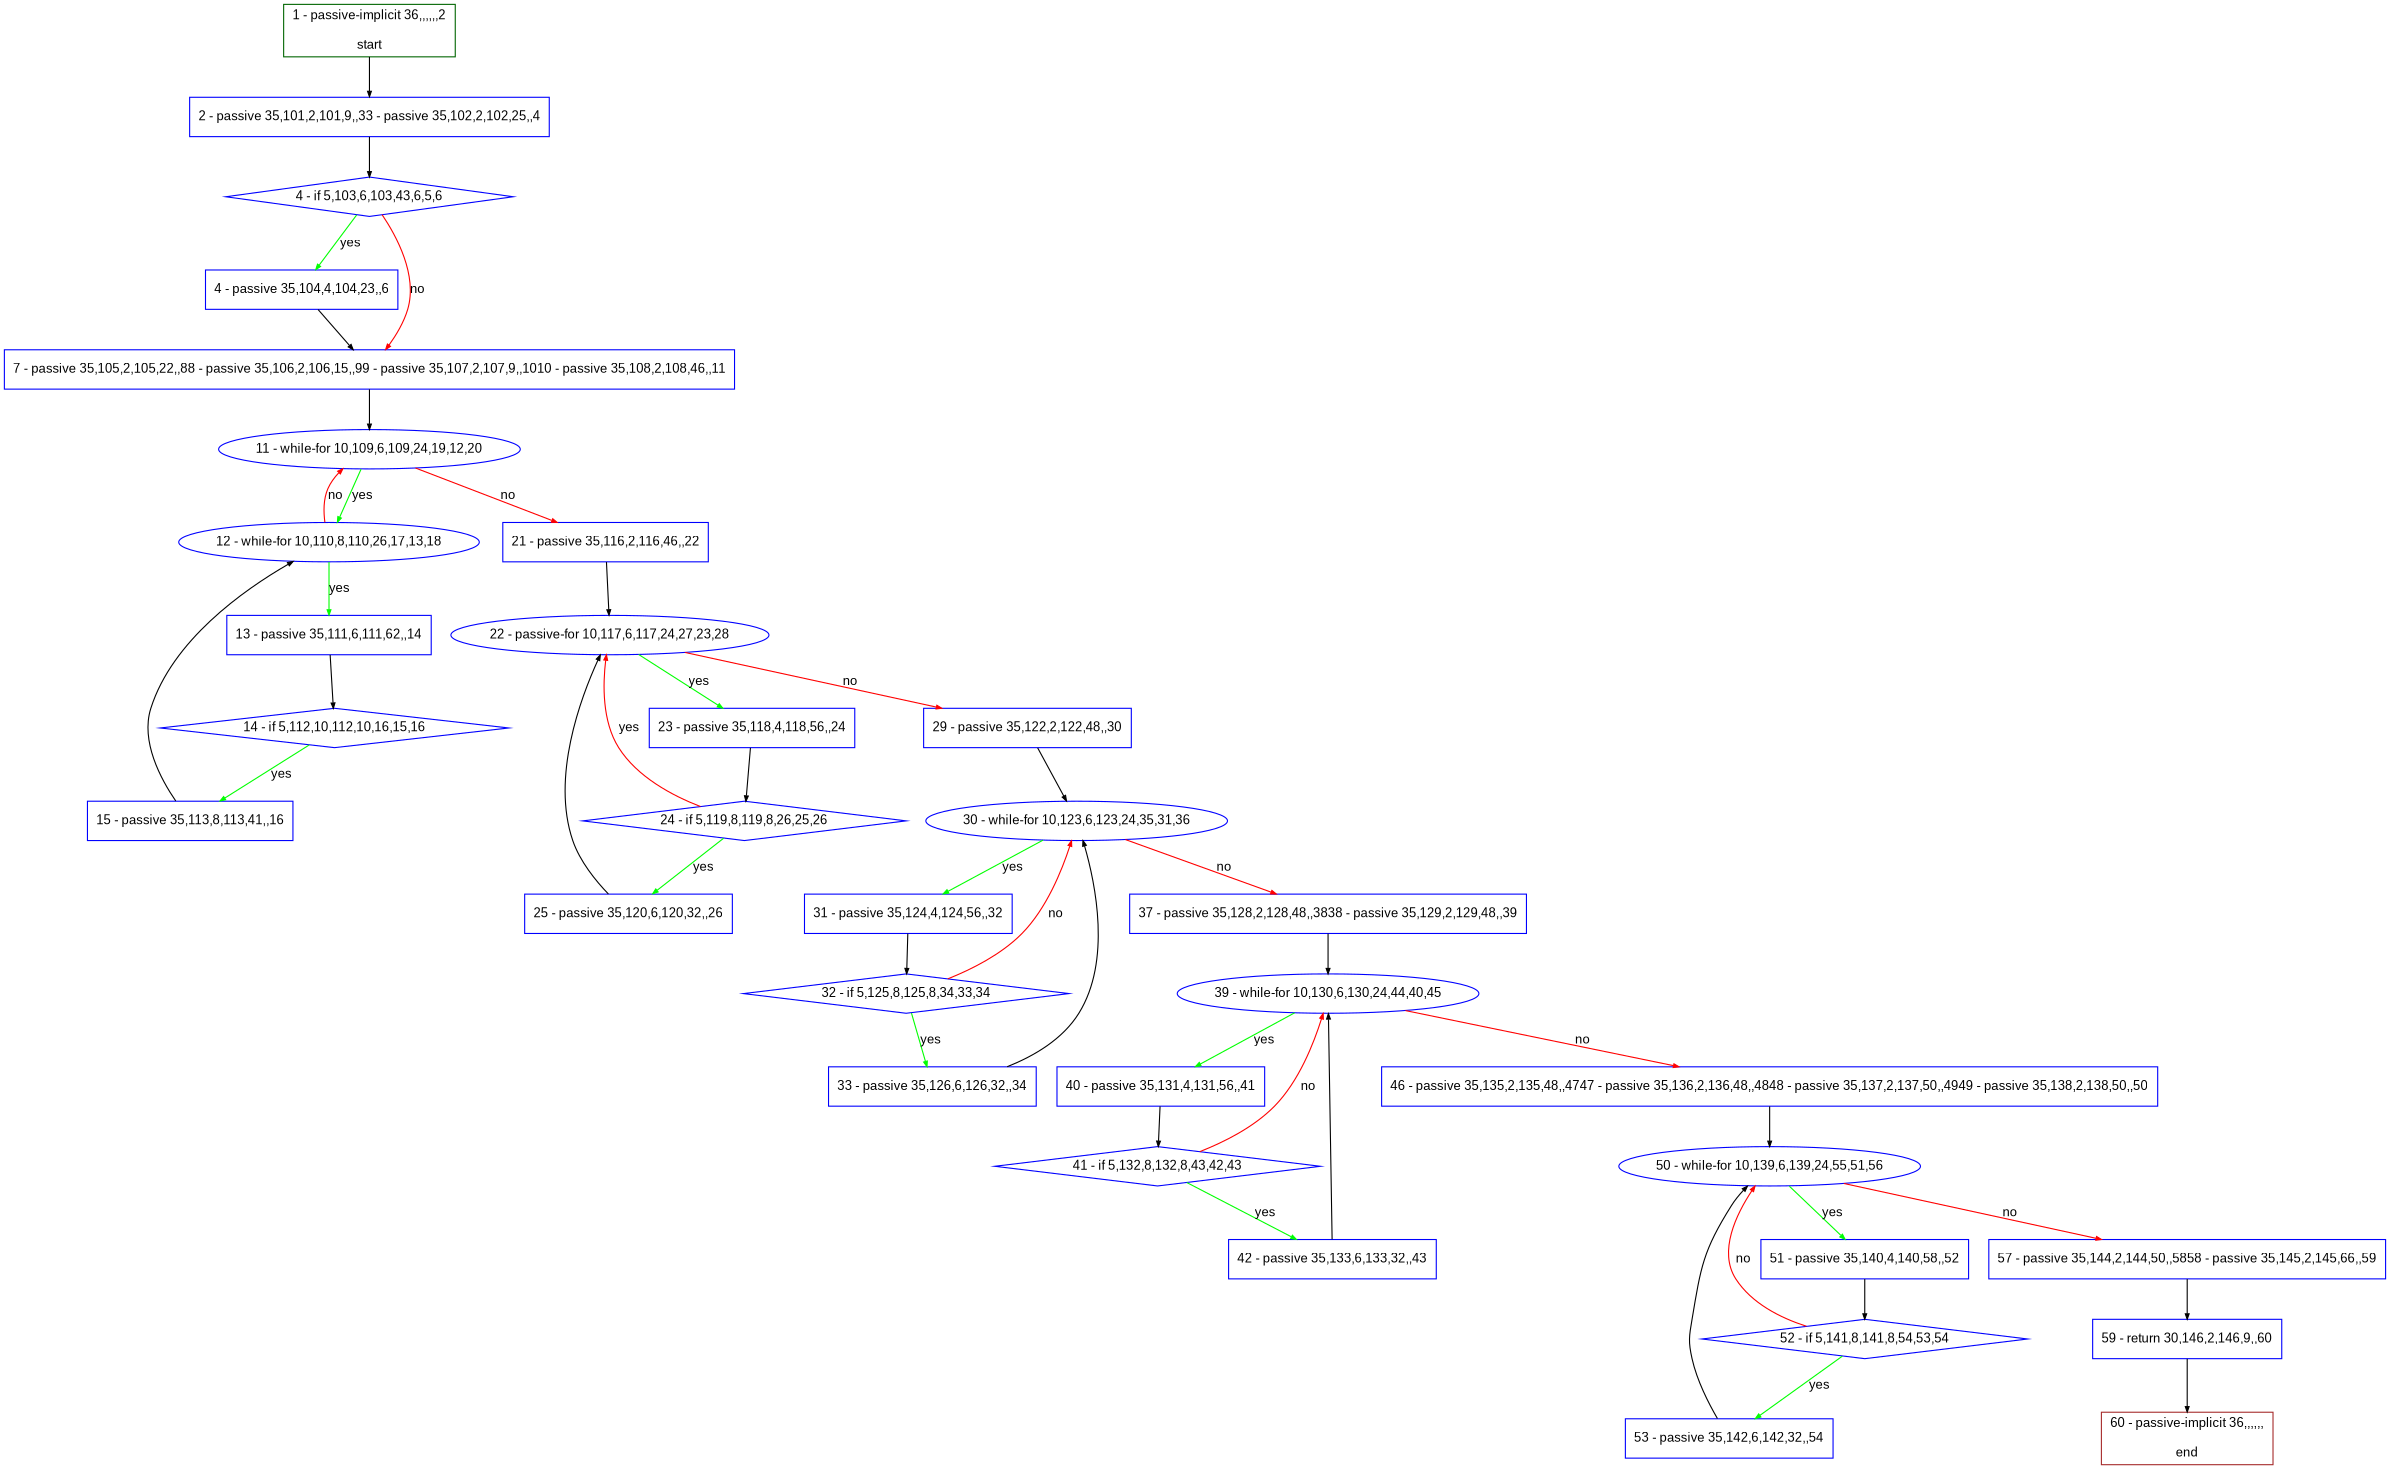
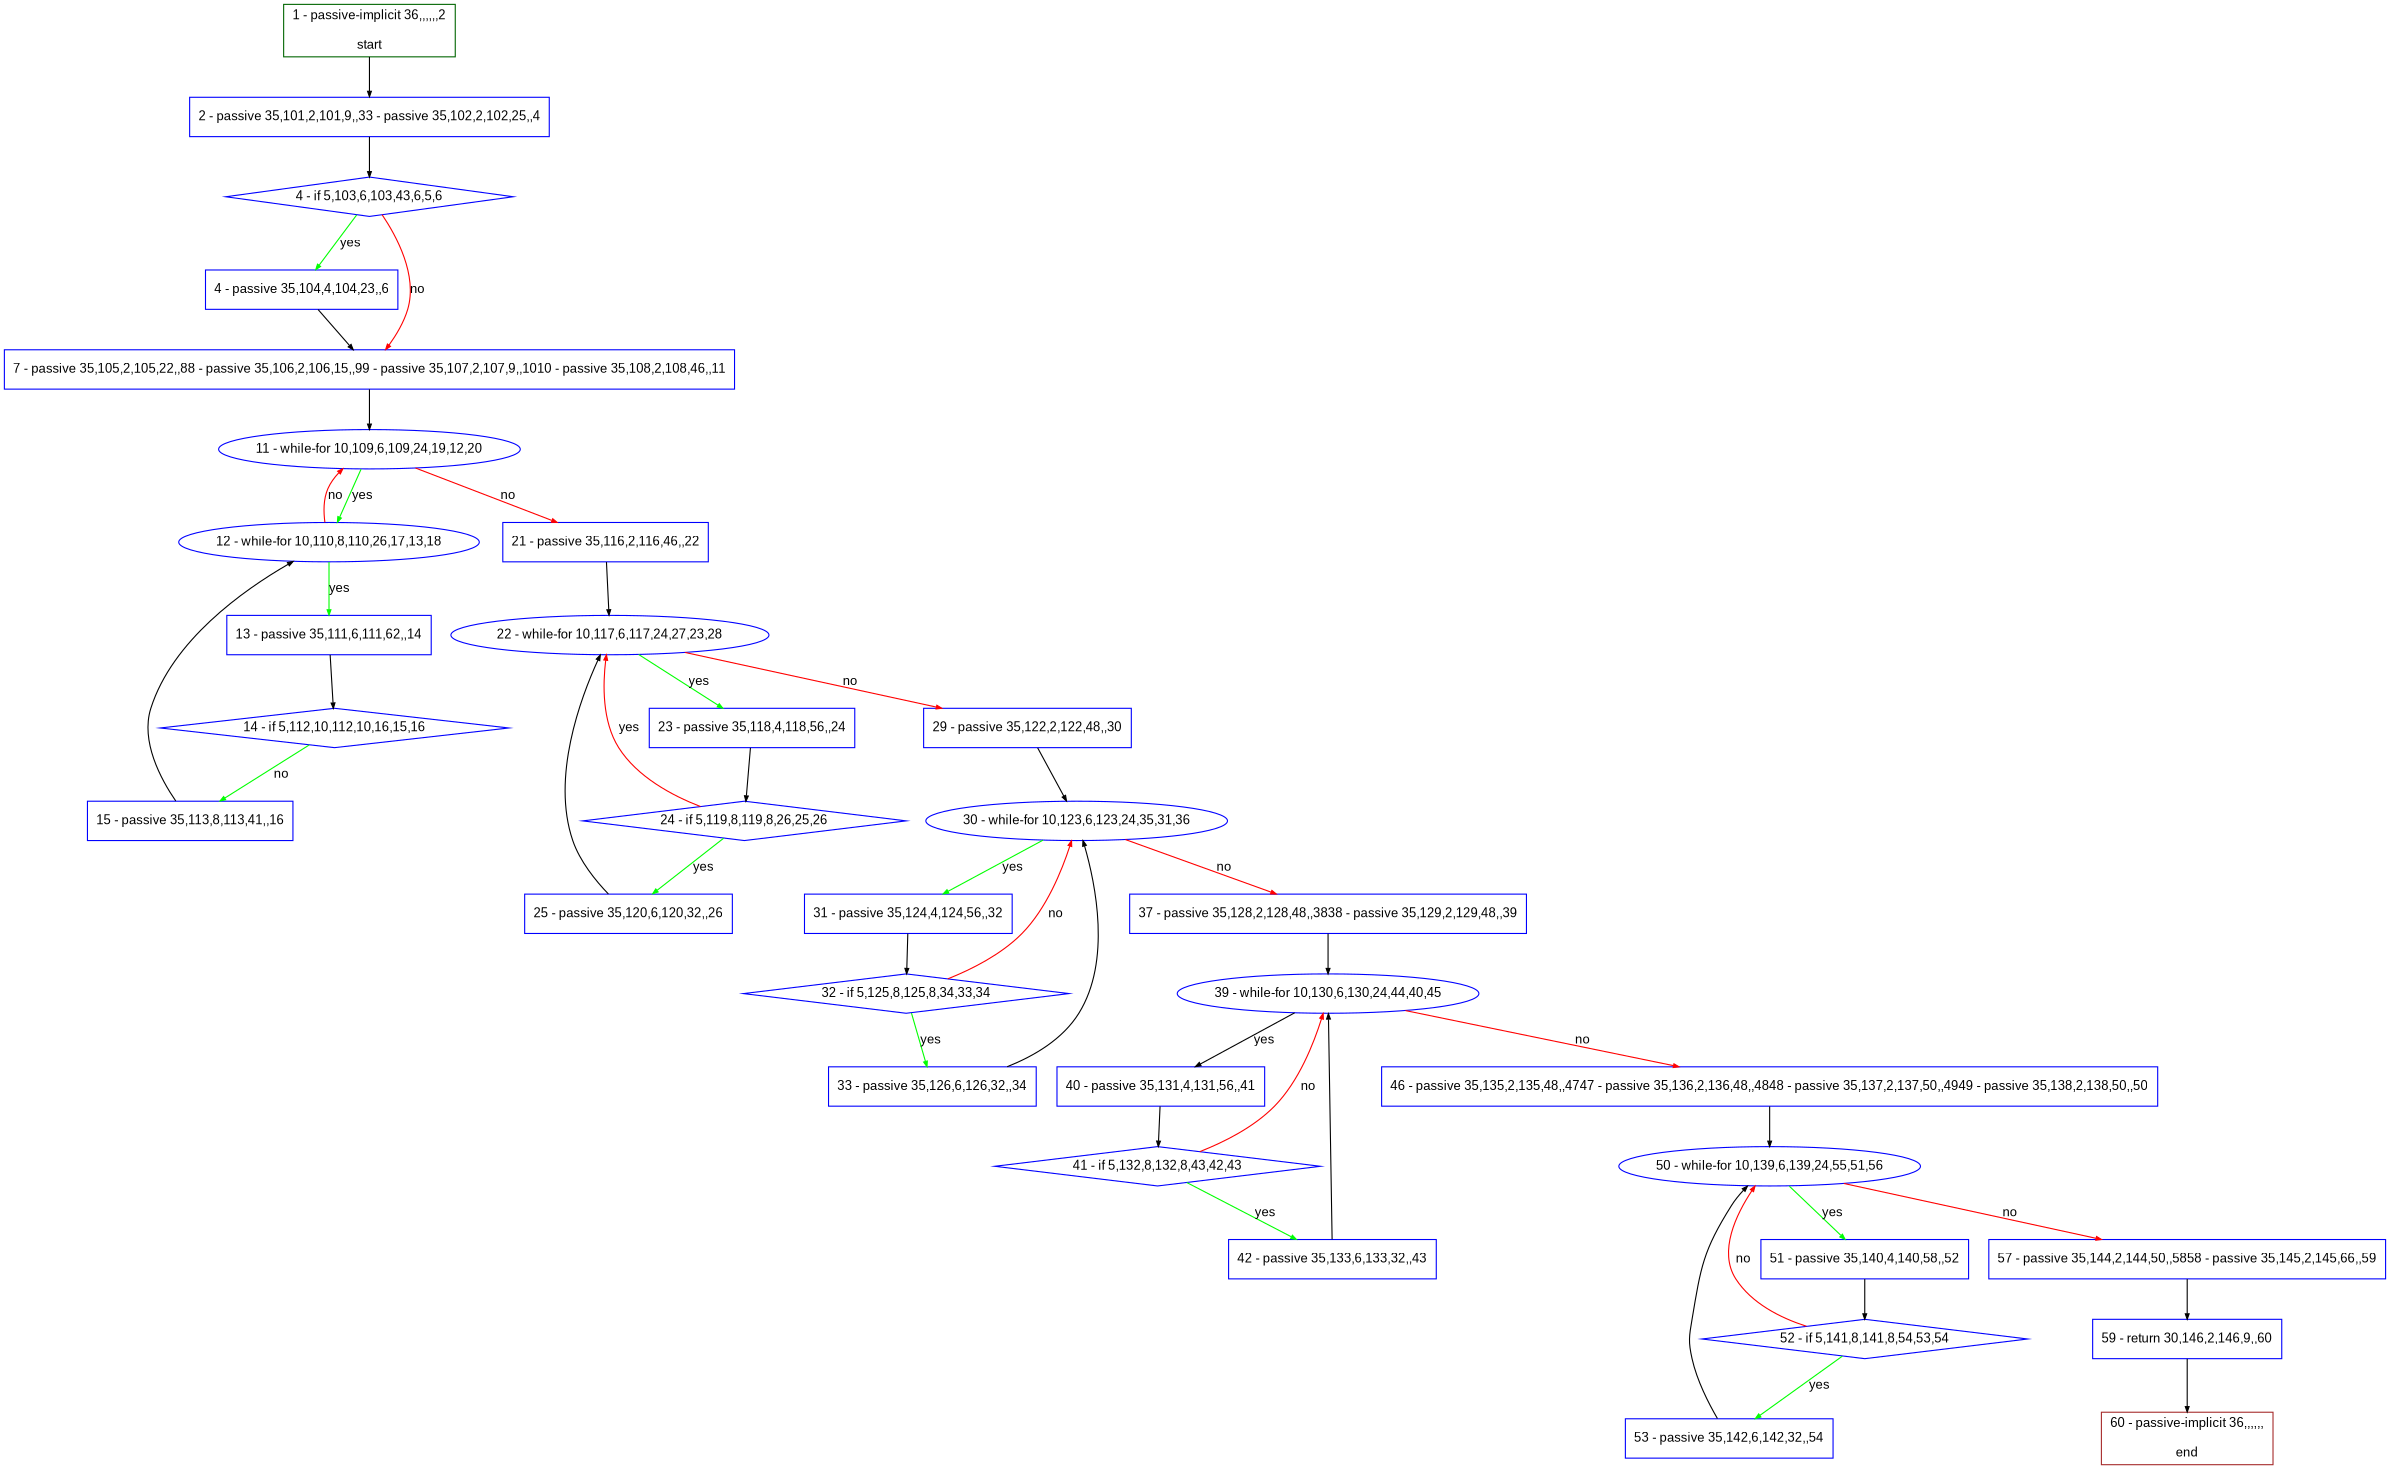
(610, 635) -> (610, 635)
(281, 774) -> (281, 774)
(1247, 1038) -> (1247, 1038)
